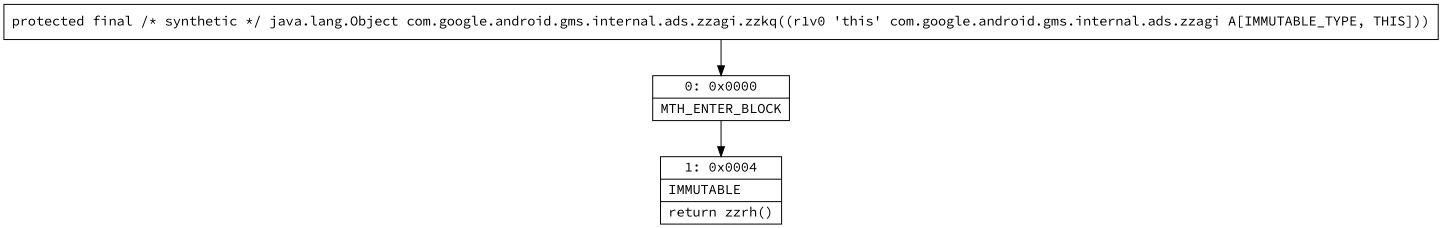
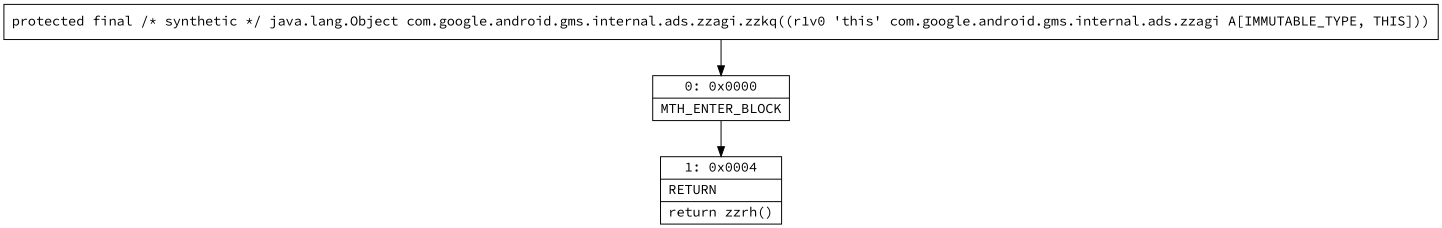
(705, 190) -> (693, 190)
